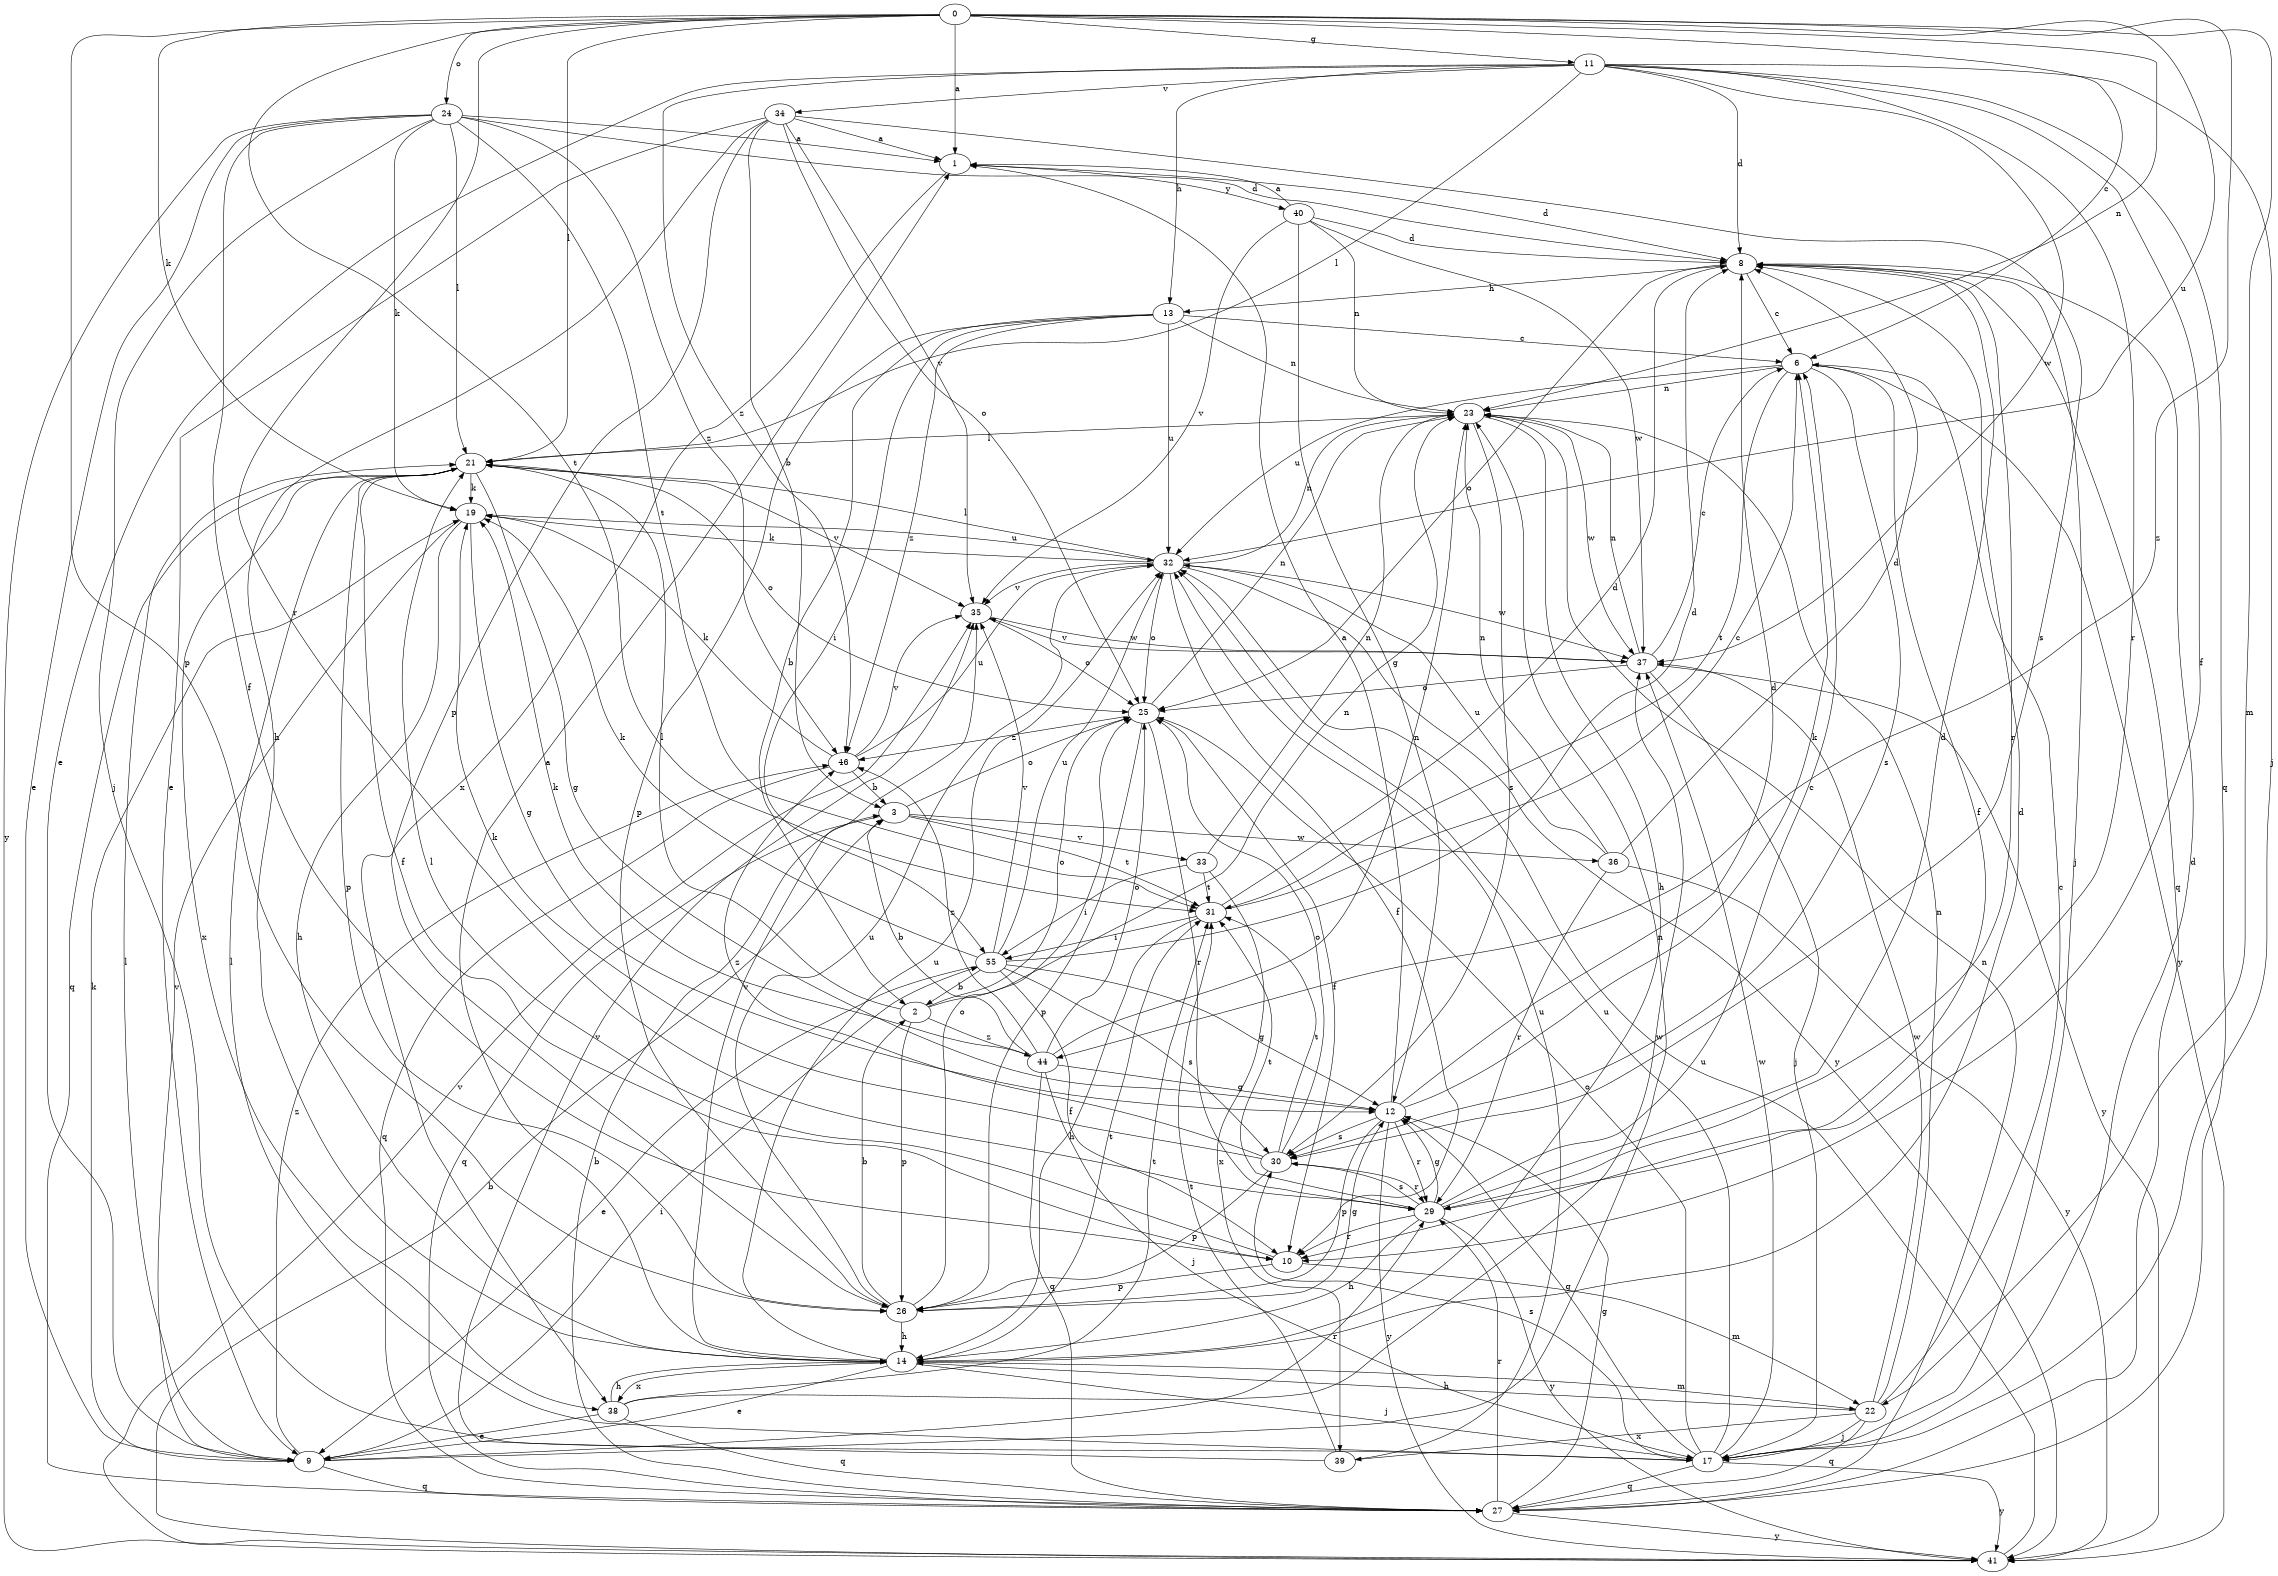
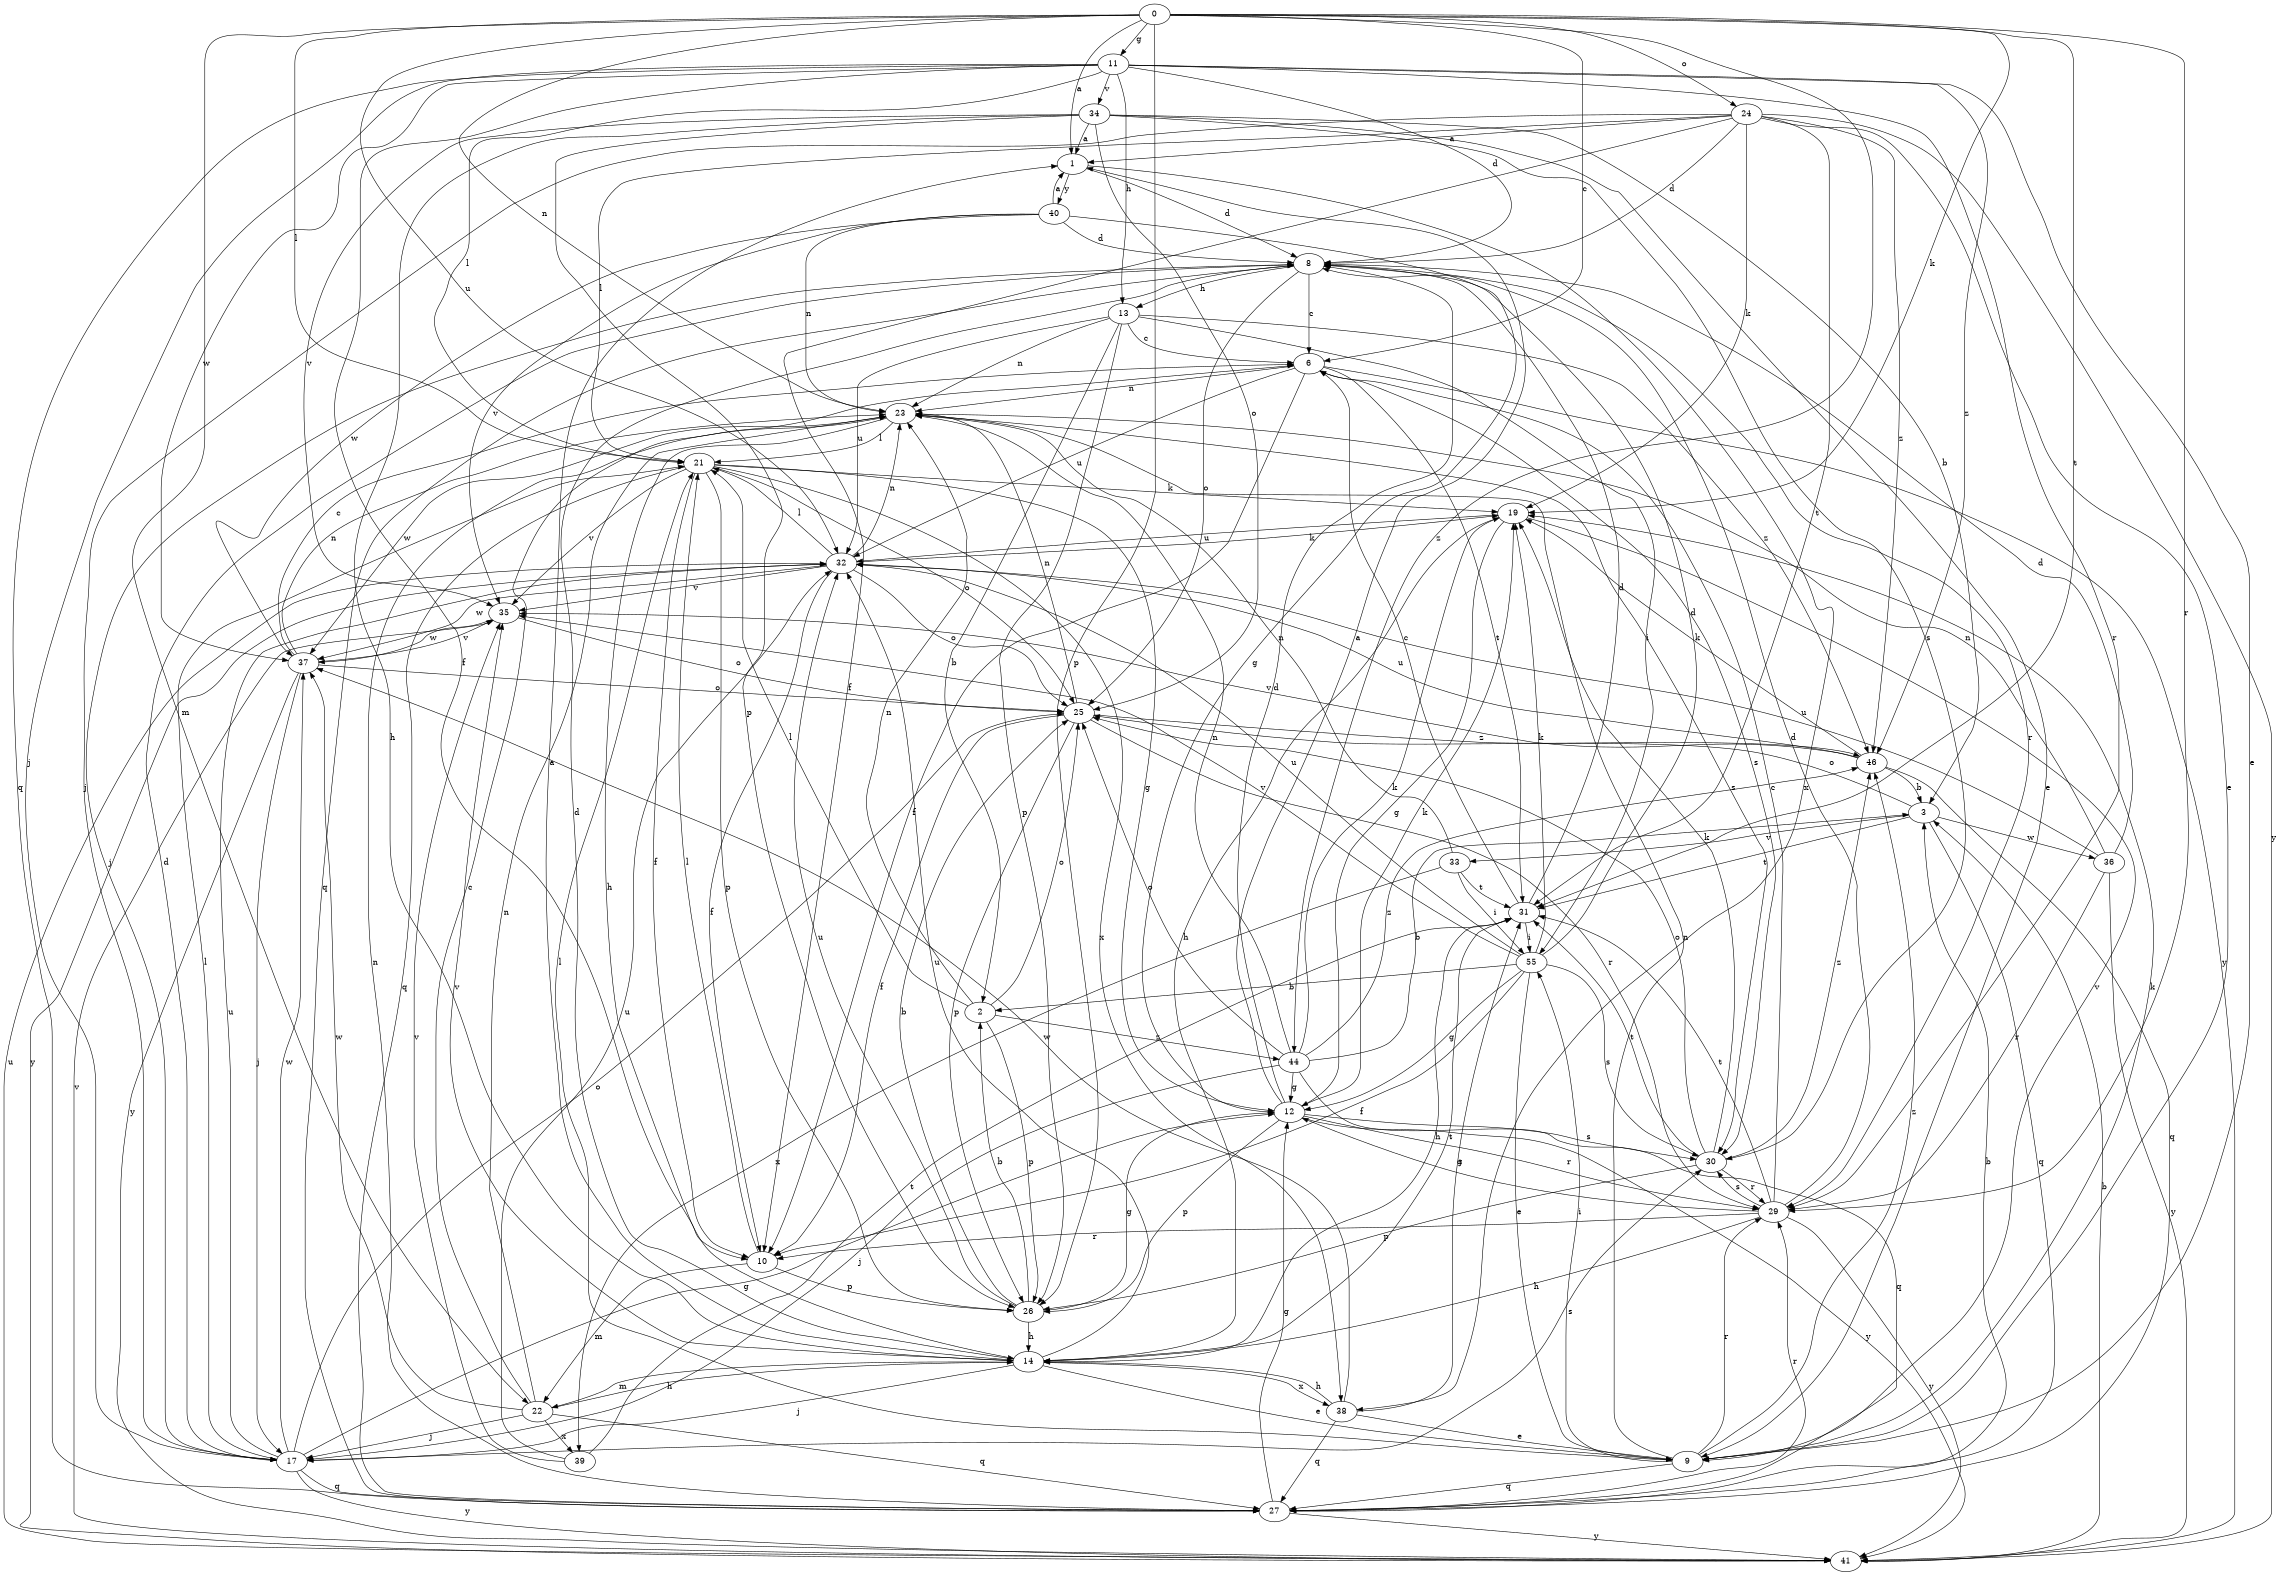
(1773, 835) -> (1400, 843)
(962, 1012) -> (904, 1012)
